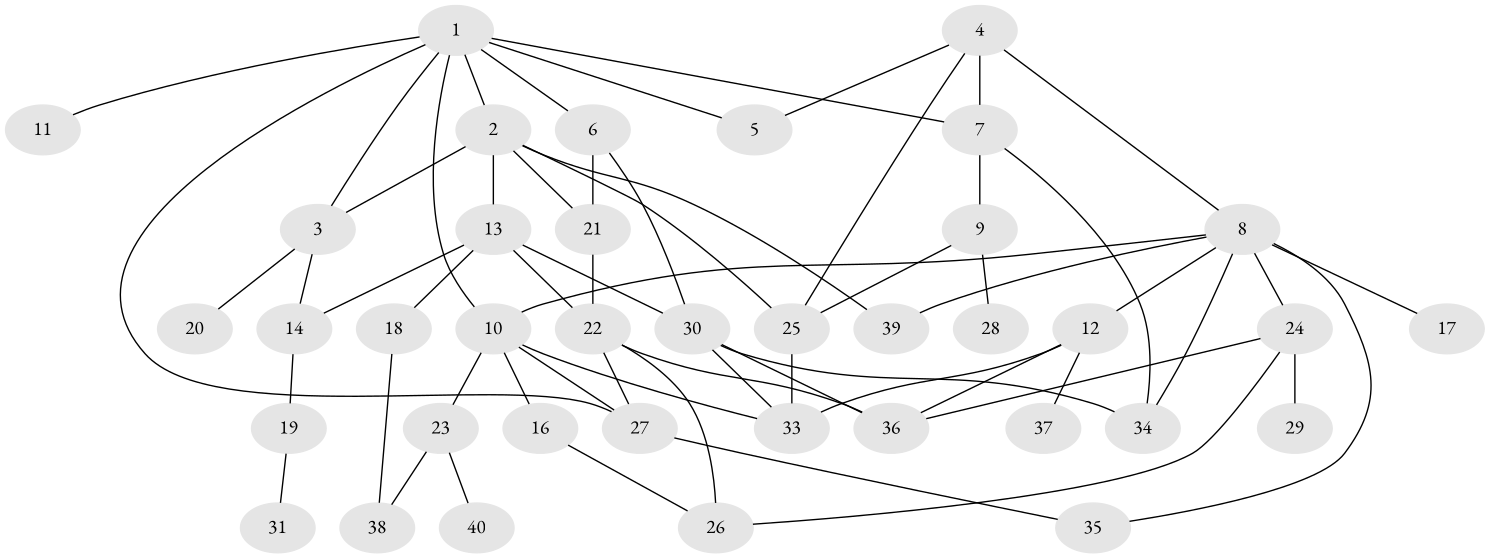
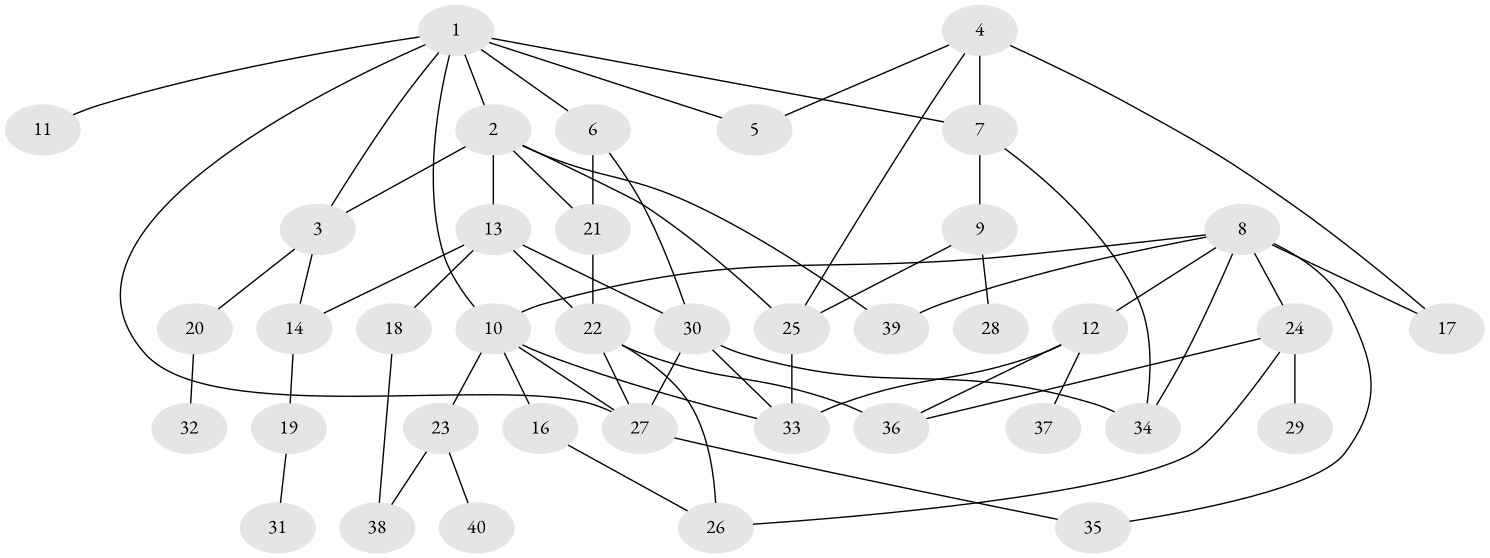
(1111, 130) -> (1228, 161)
(781, 374) -> (666, 379)
none -> (189, 428)
